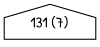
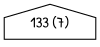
(50, 24) -> (50, 24)
